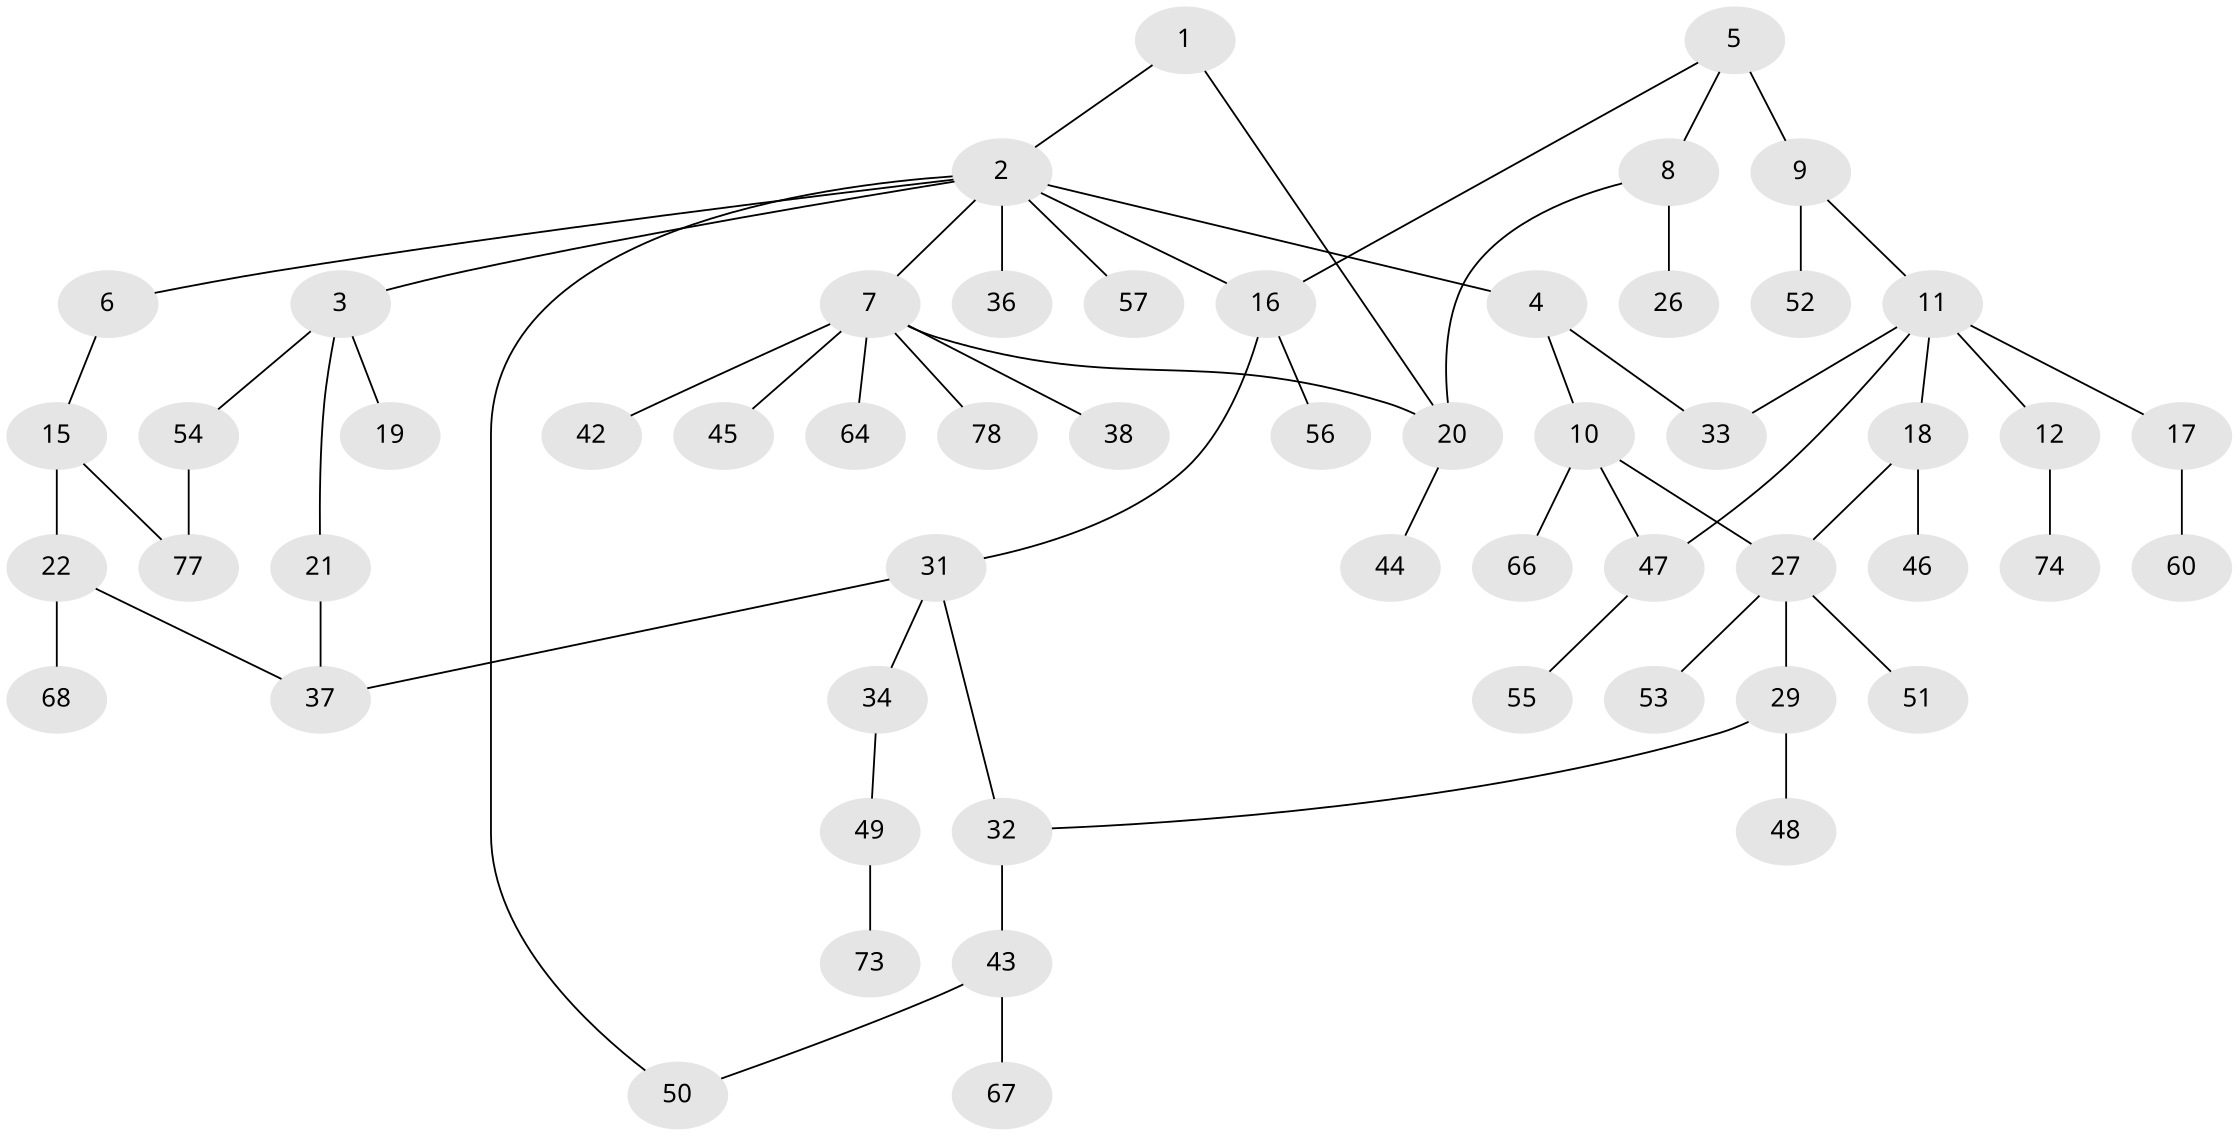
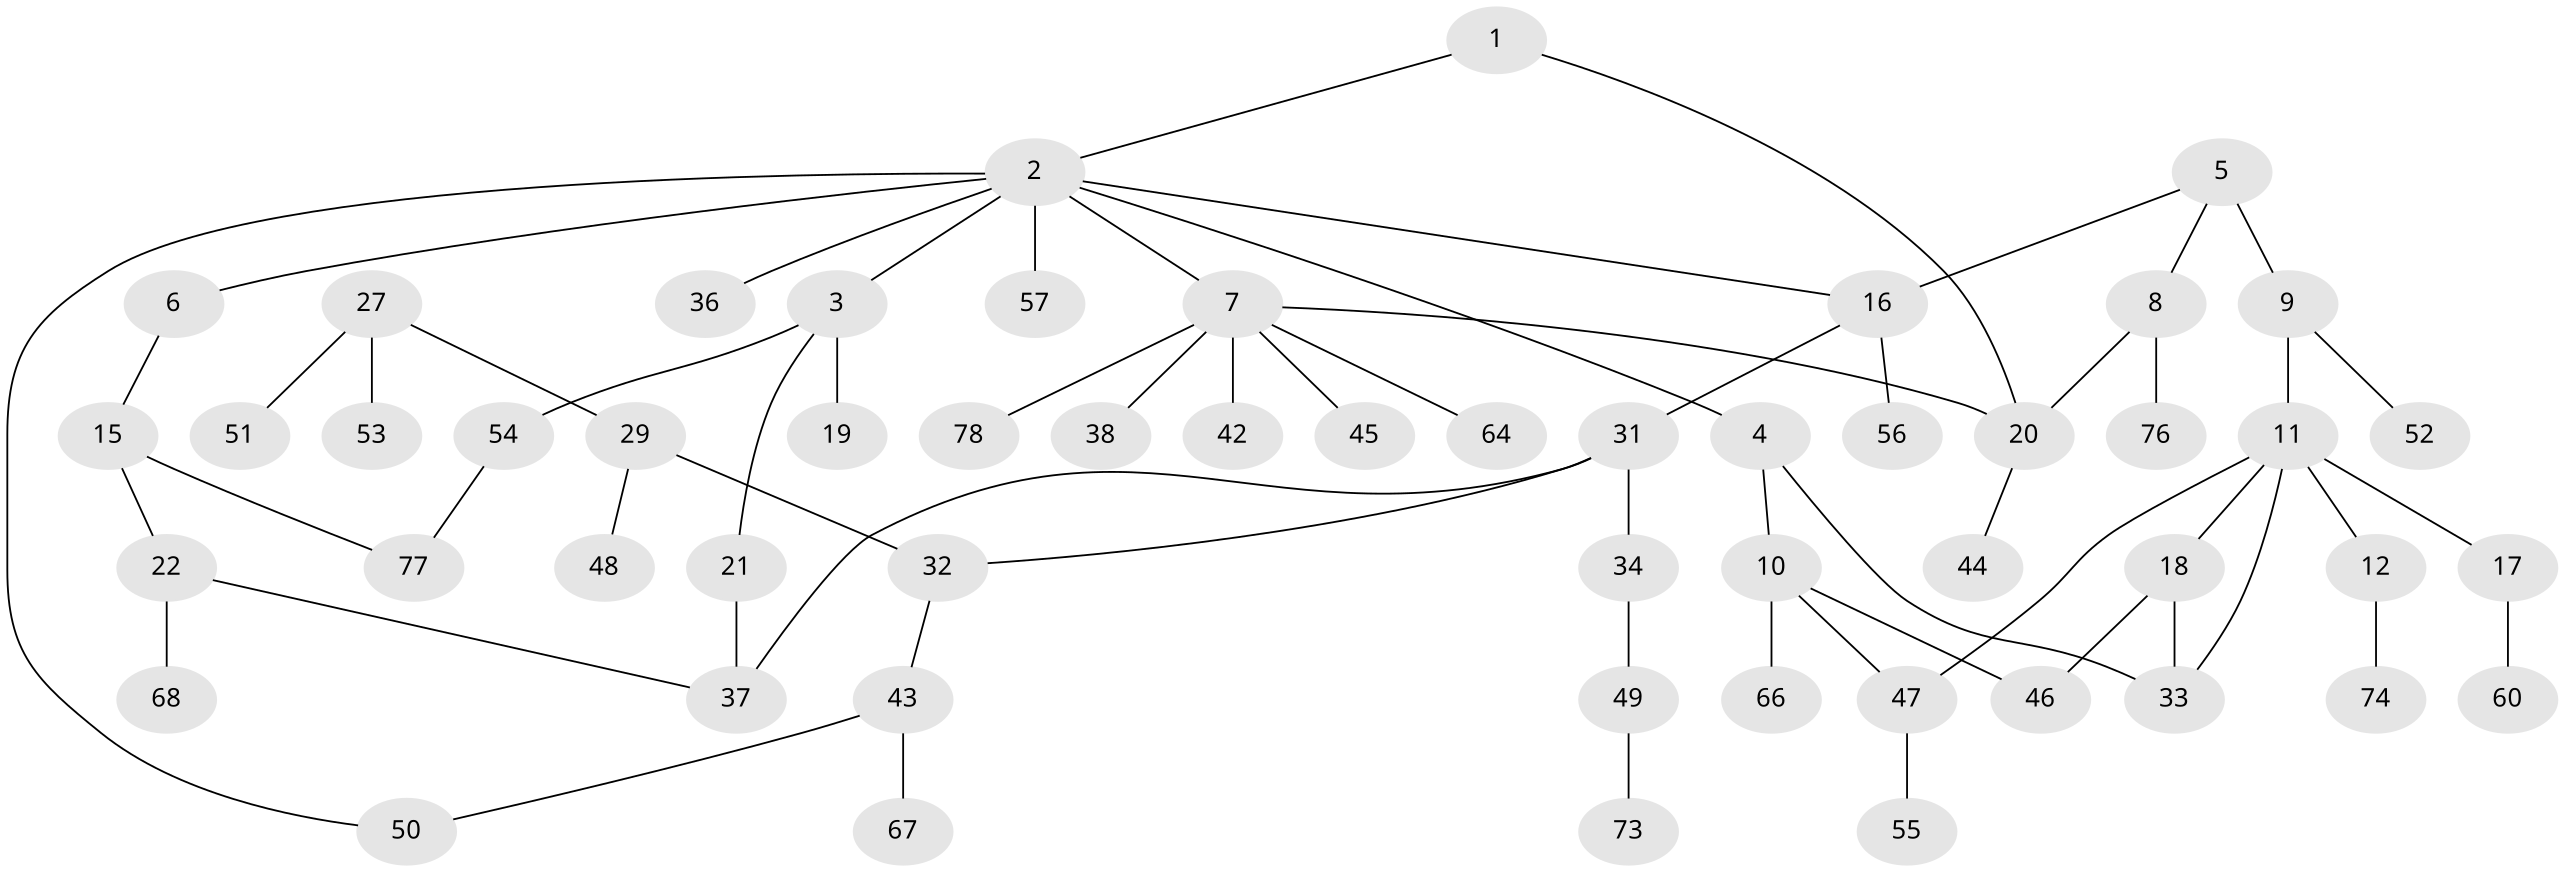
(1669, 304) -> (2156, 436)
(1686, 502) -> (1906, 634)
(1852, 502) -> (2175, 634)
